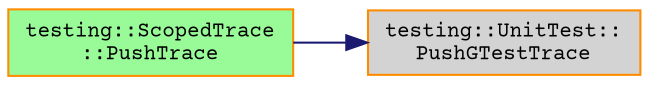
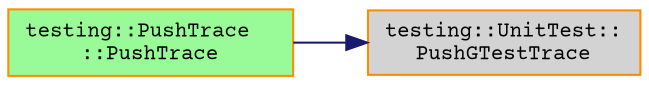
(151, 43) -> (151, 43)
